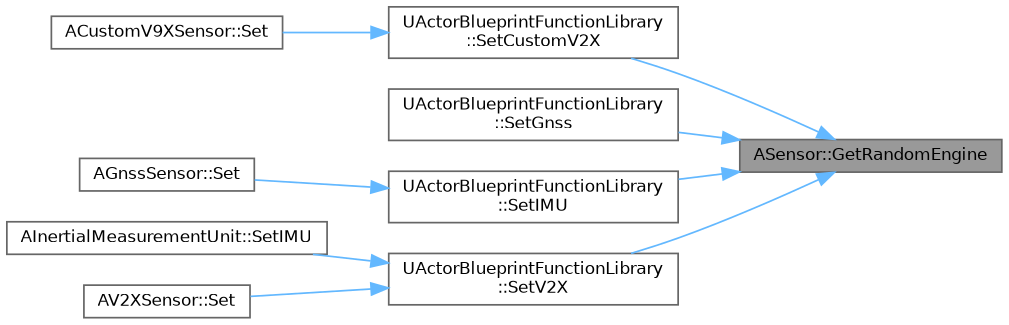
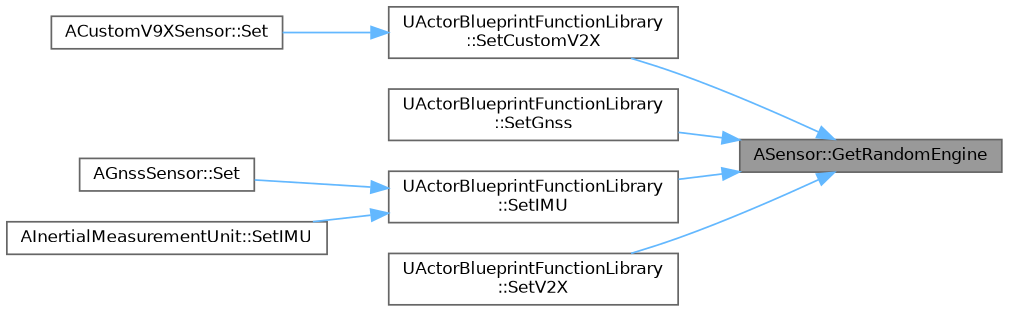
(342, 258) -> (342, 218)
(167, 301) -> none
